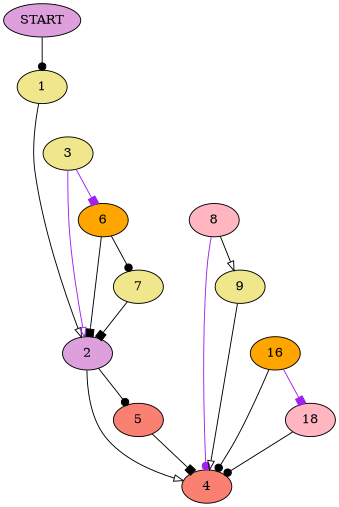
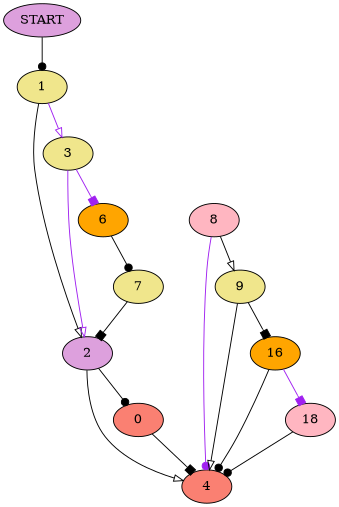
none -> (53, 116)
(96, 282) -> none
none -> (255, 316)
(138, 420) -> (138, 420)
